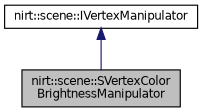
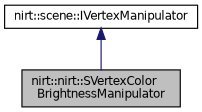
(101, 88) -> (101, 88)
